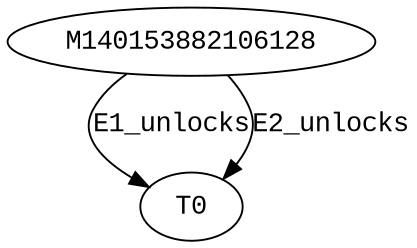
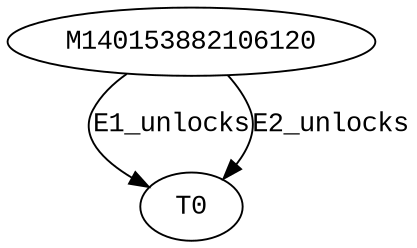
(191, 42) -> (191, 42)
